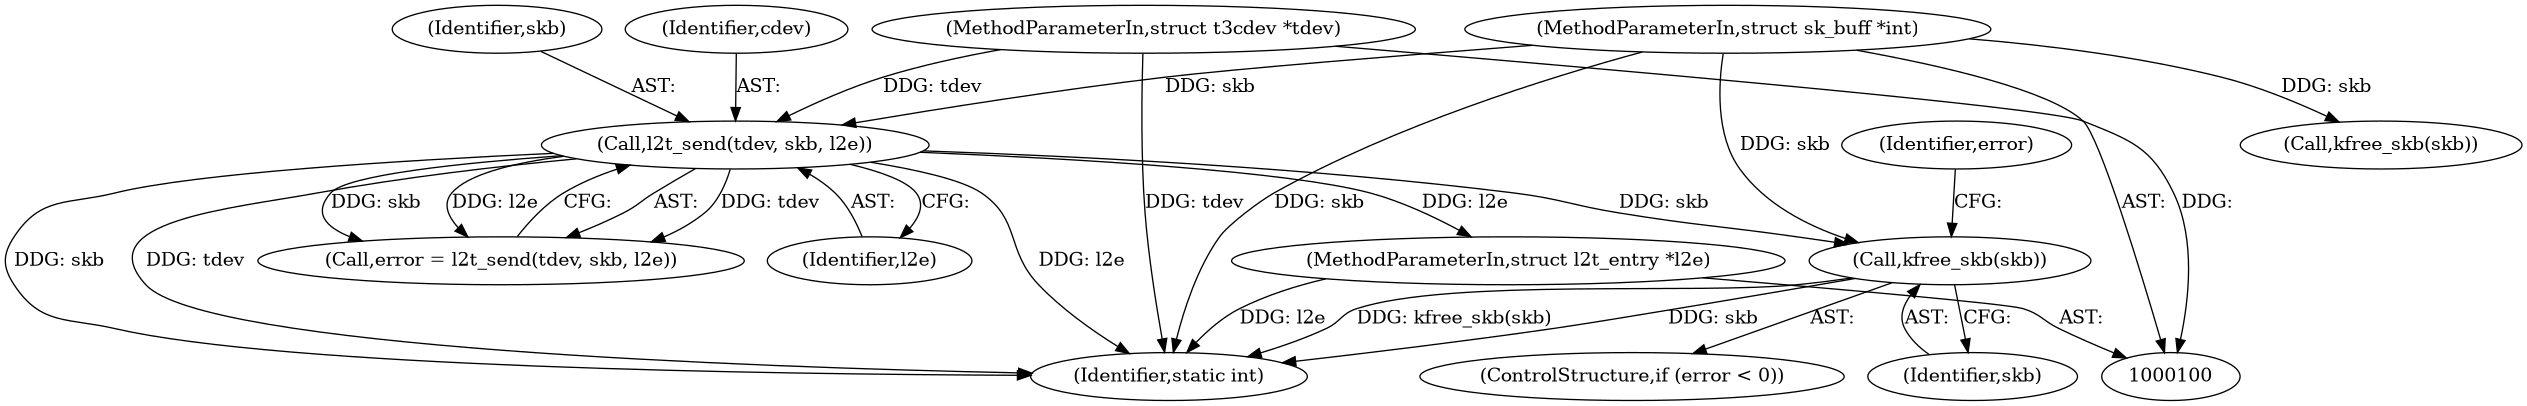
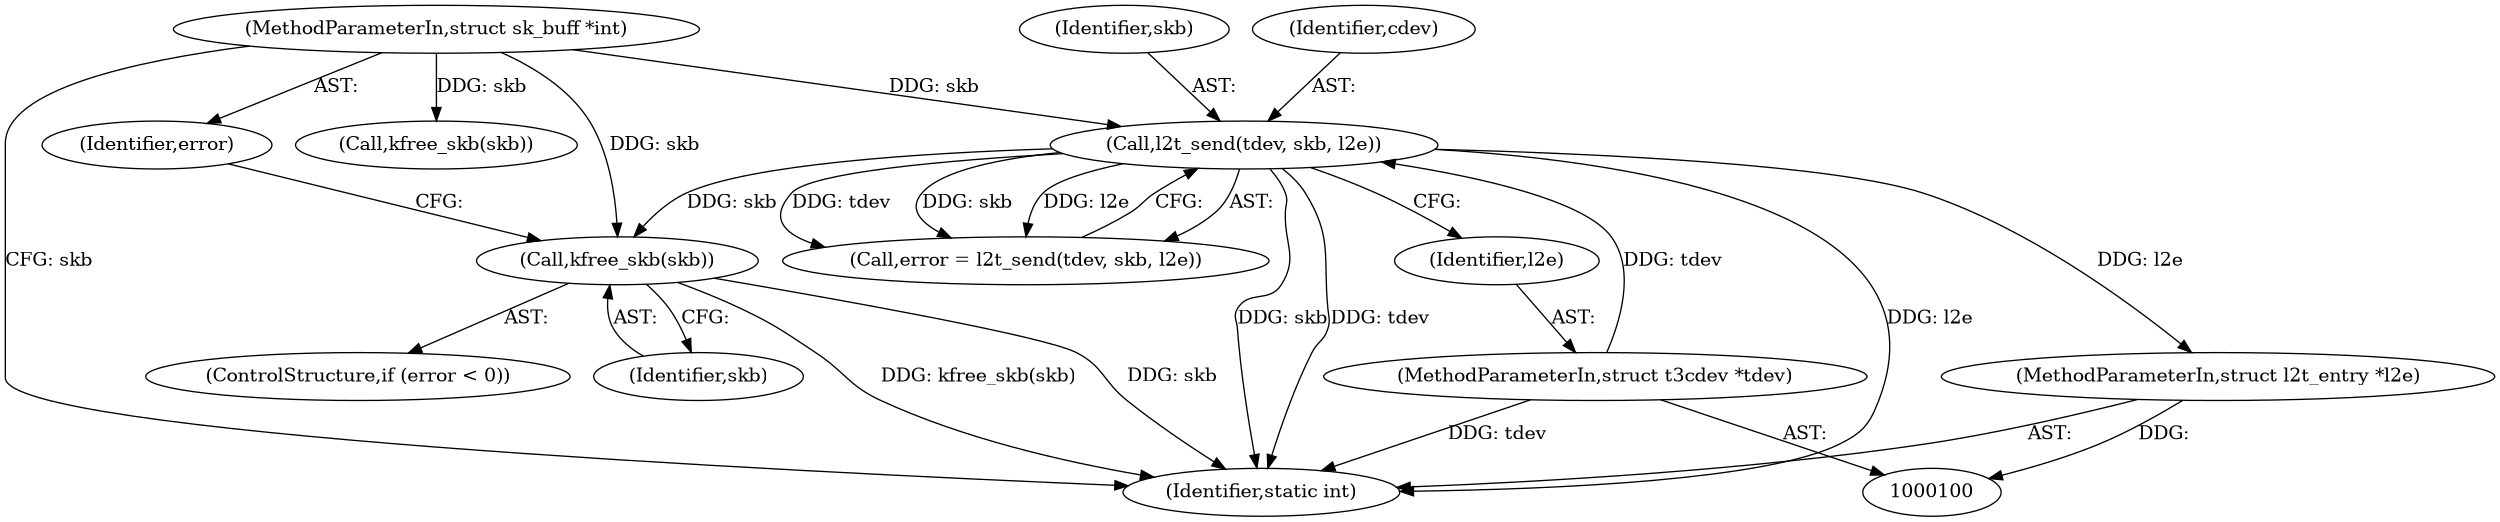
(2061, 107) -> (301, 86)
(842, 200) -> (1541, 313)
(1319, 203) -> (49, 261)
(2210, 203) -> (1808, 434)
(1283, 319) -> (2053, 434)
(2084, 319) -> (2167, 434)
